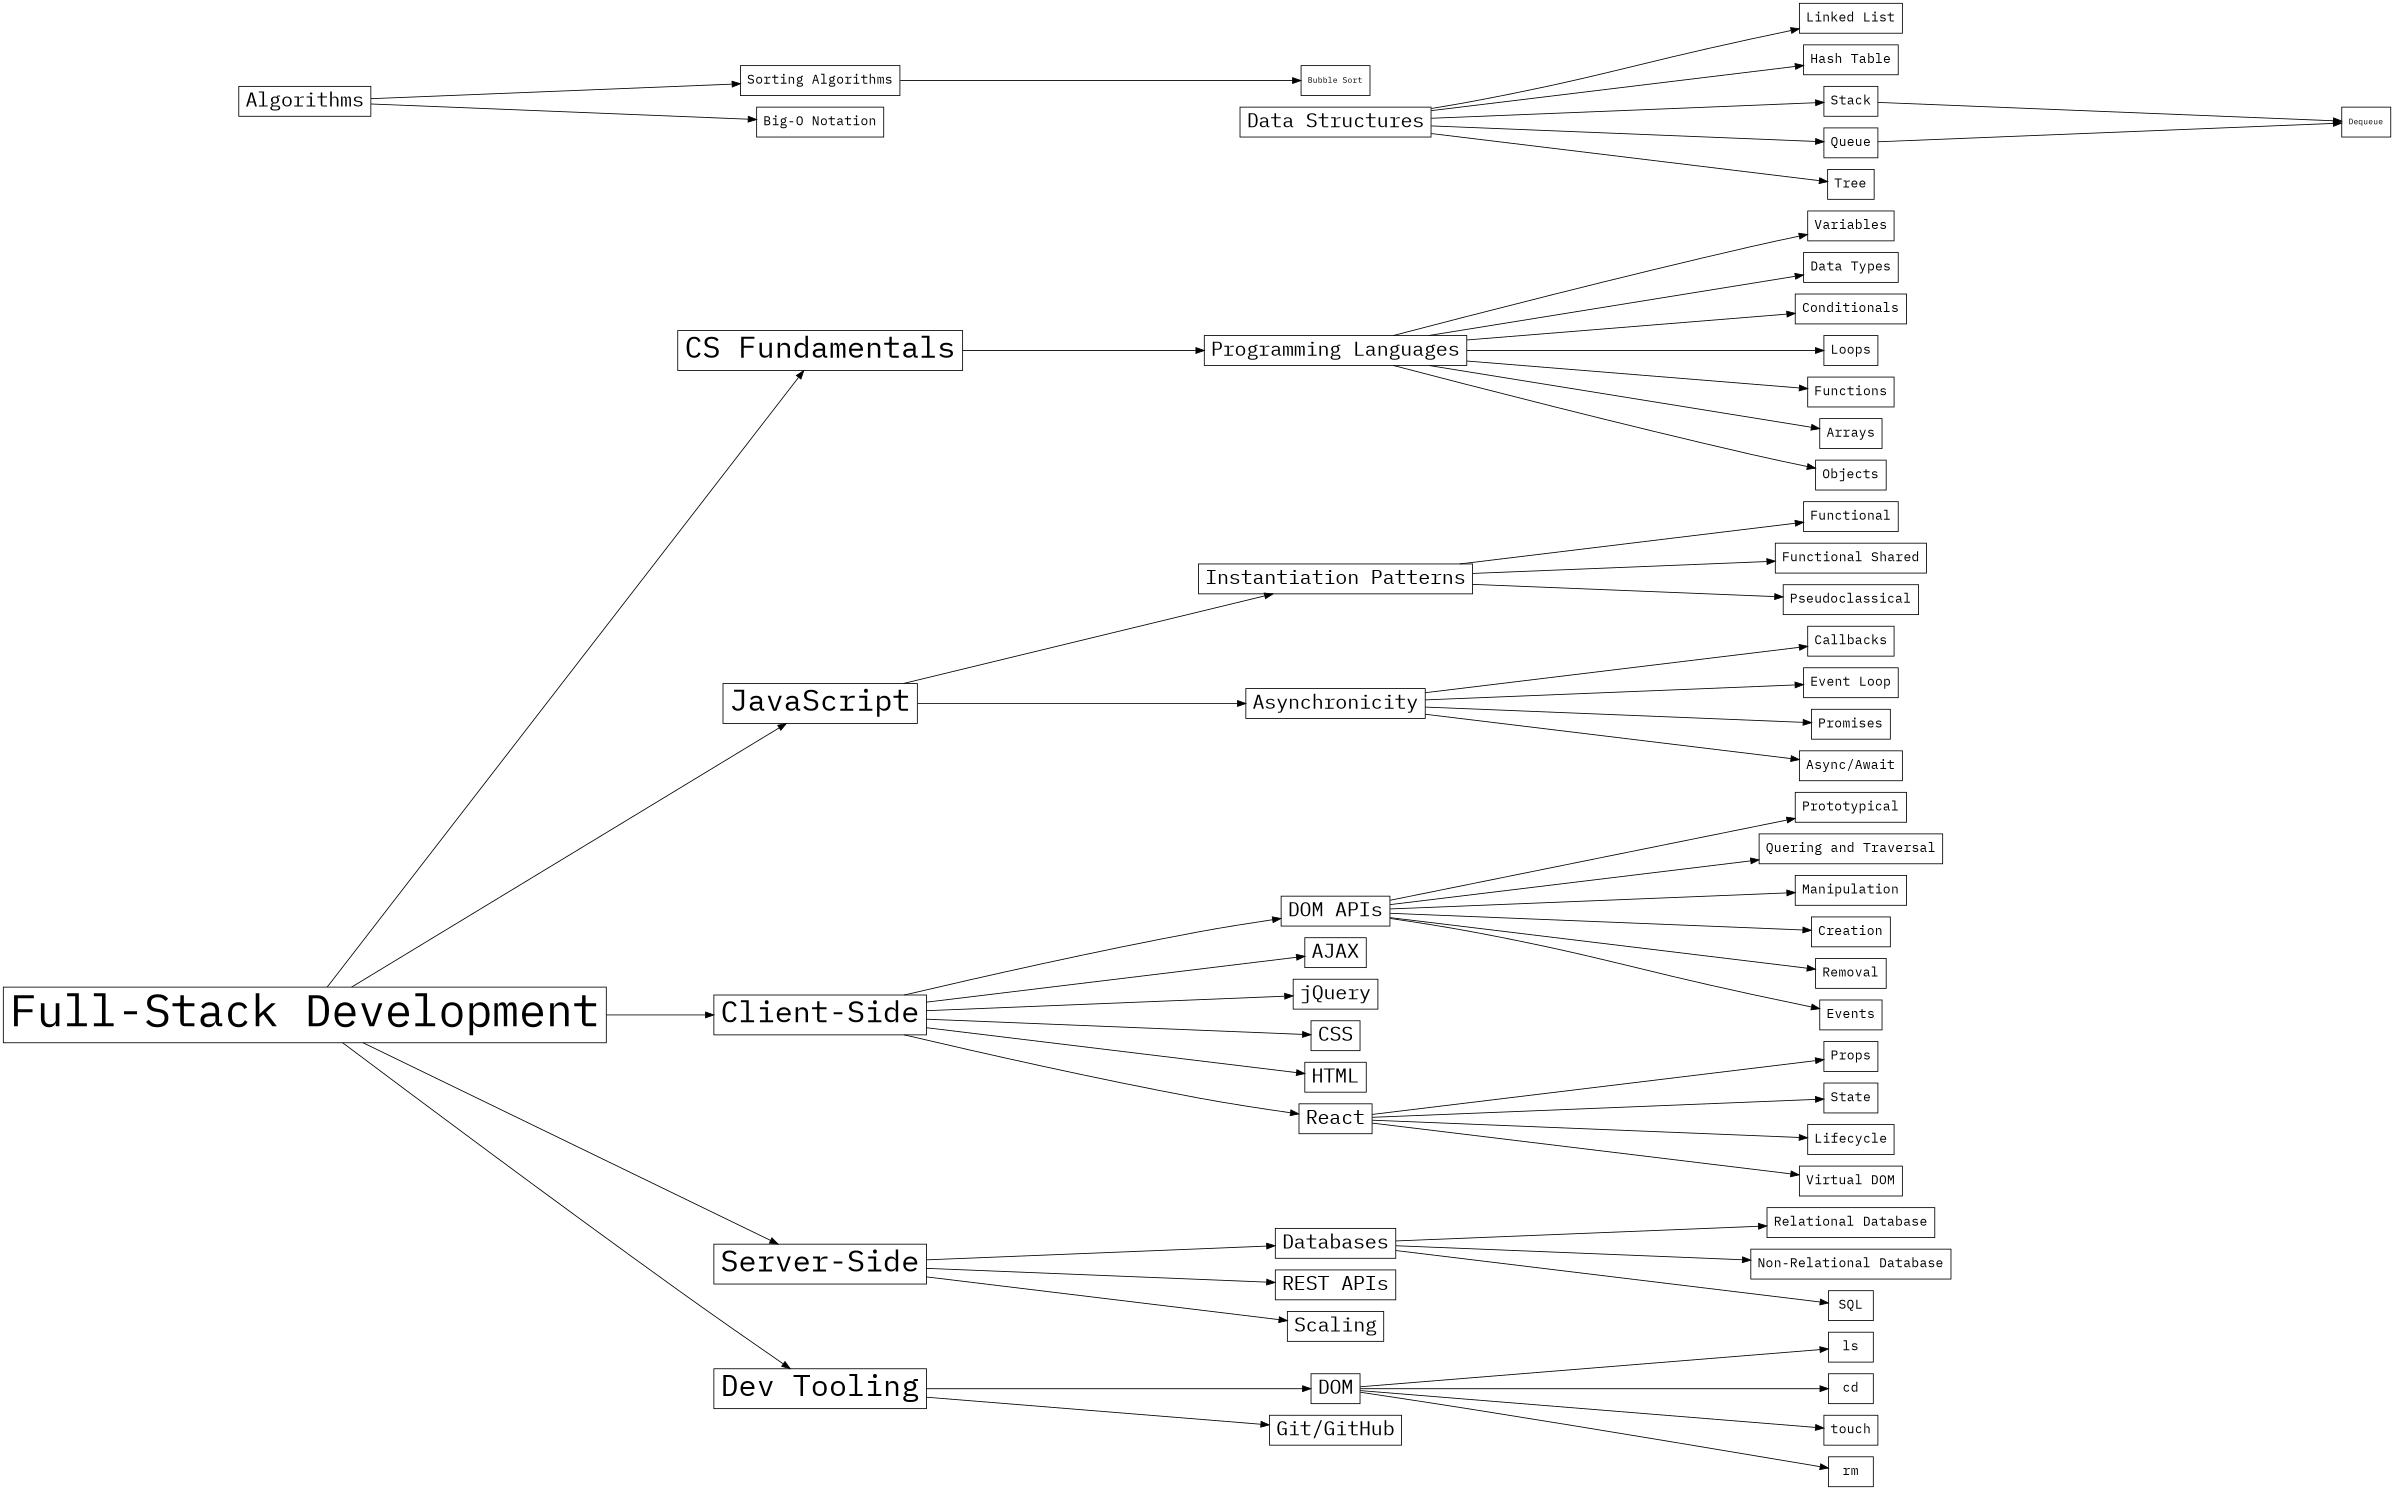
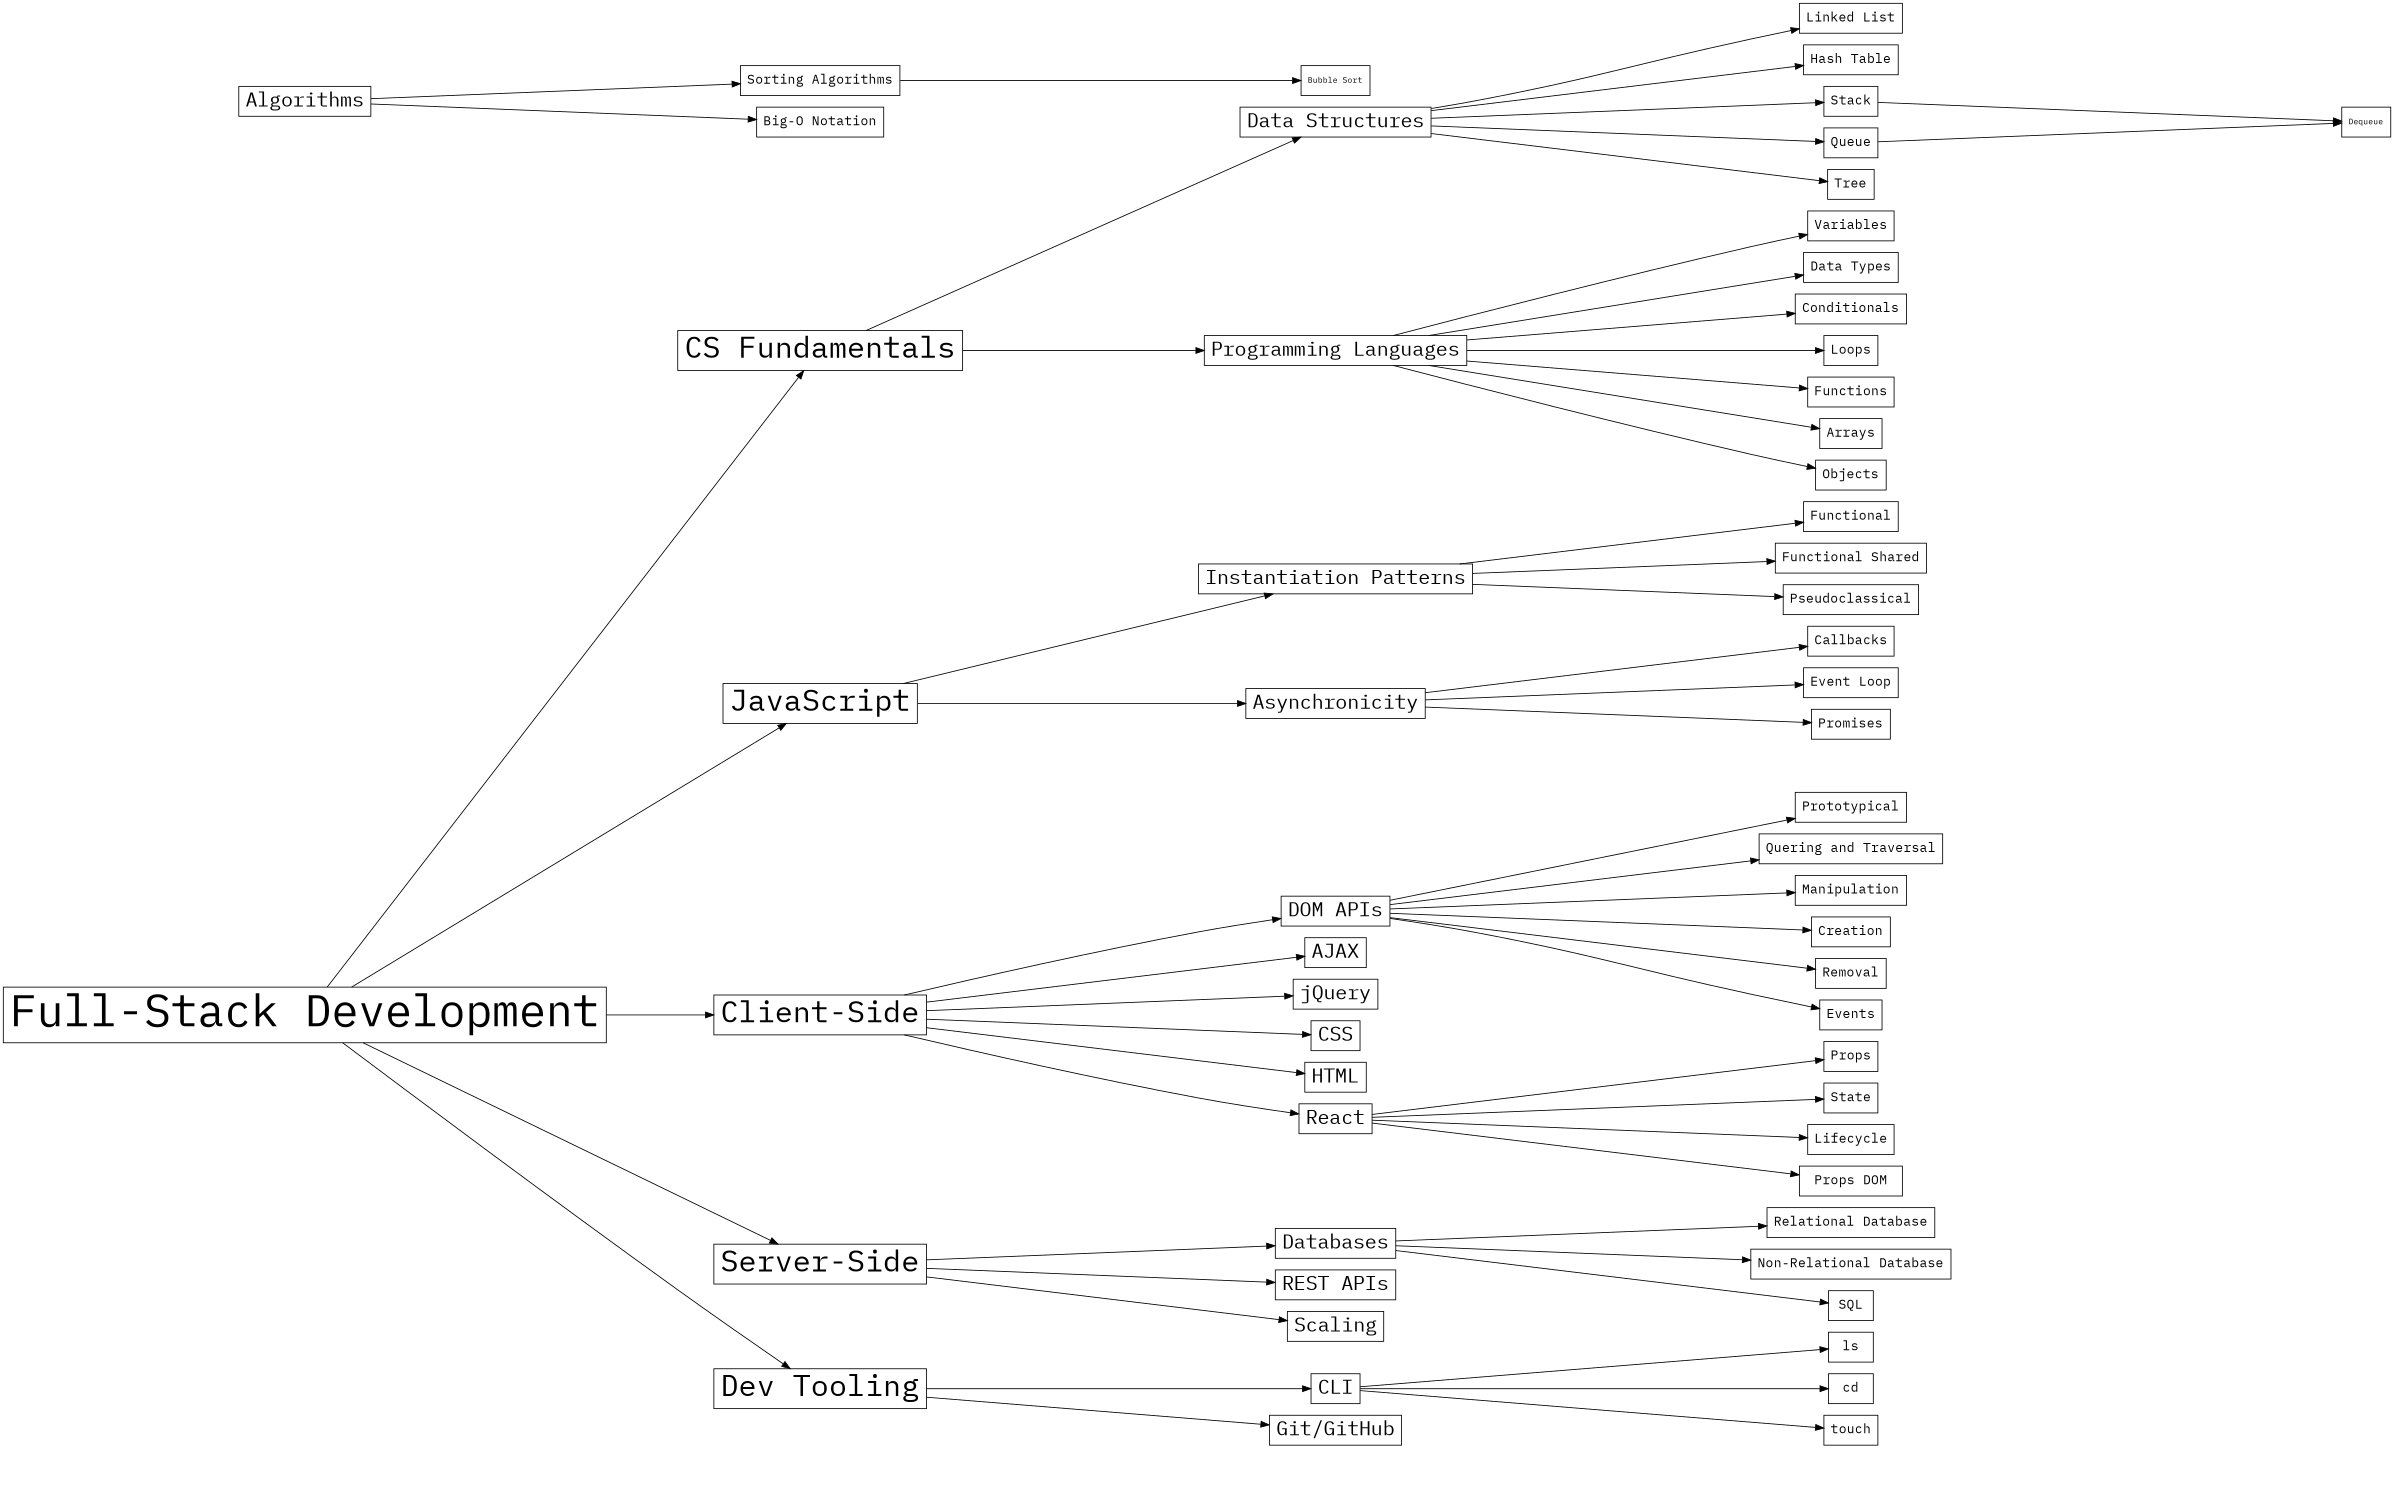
none -> (1080, 236)
(1851, 766) -> none
(1851, 1181) -> (1851, 1181)
(1336, 1389) -> (1336, 1389)
(1851, 1472) -> none
